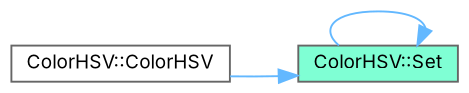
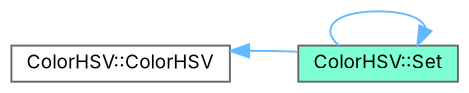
(254, 76) -> (274, 51)
